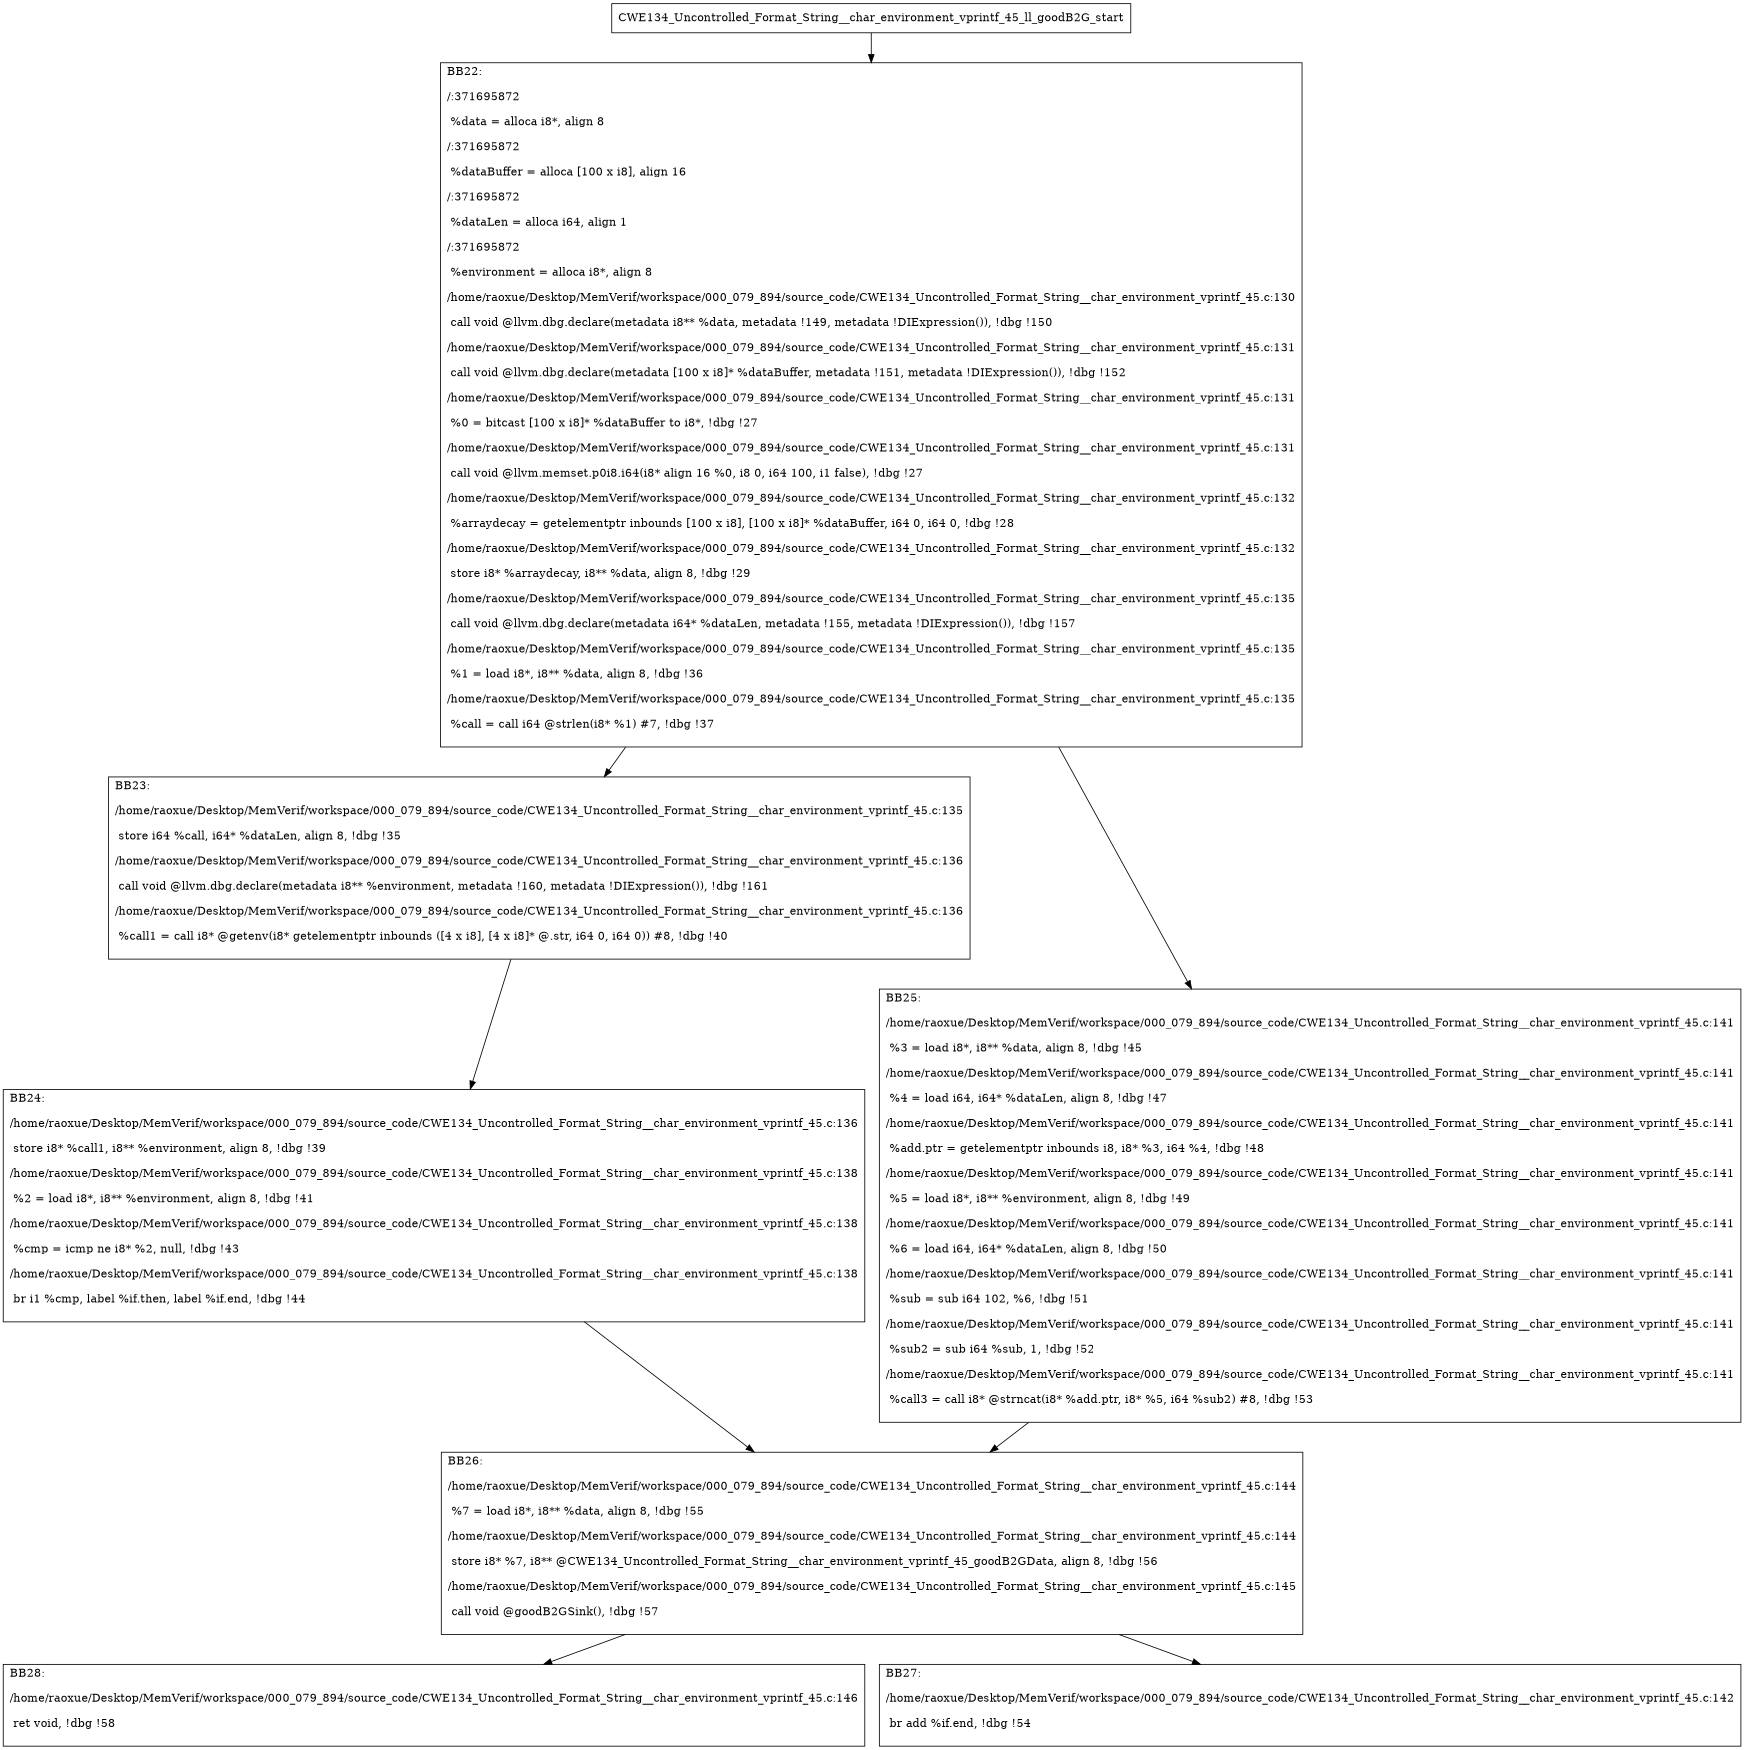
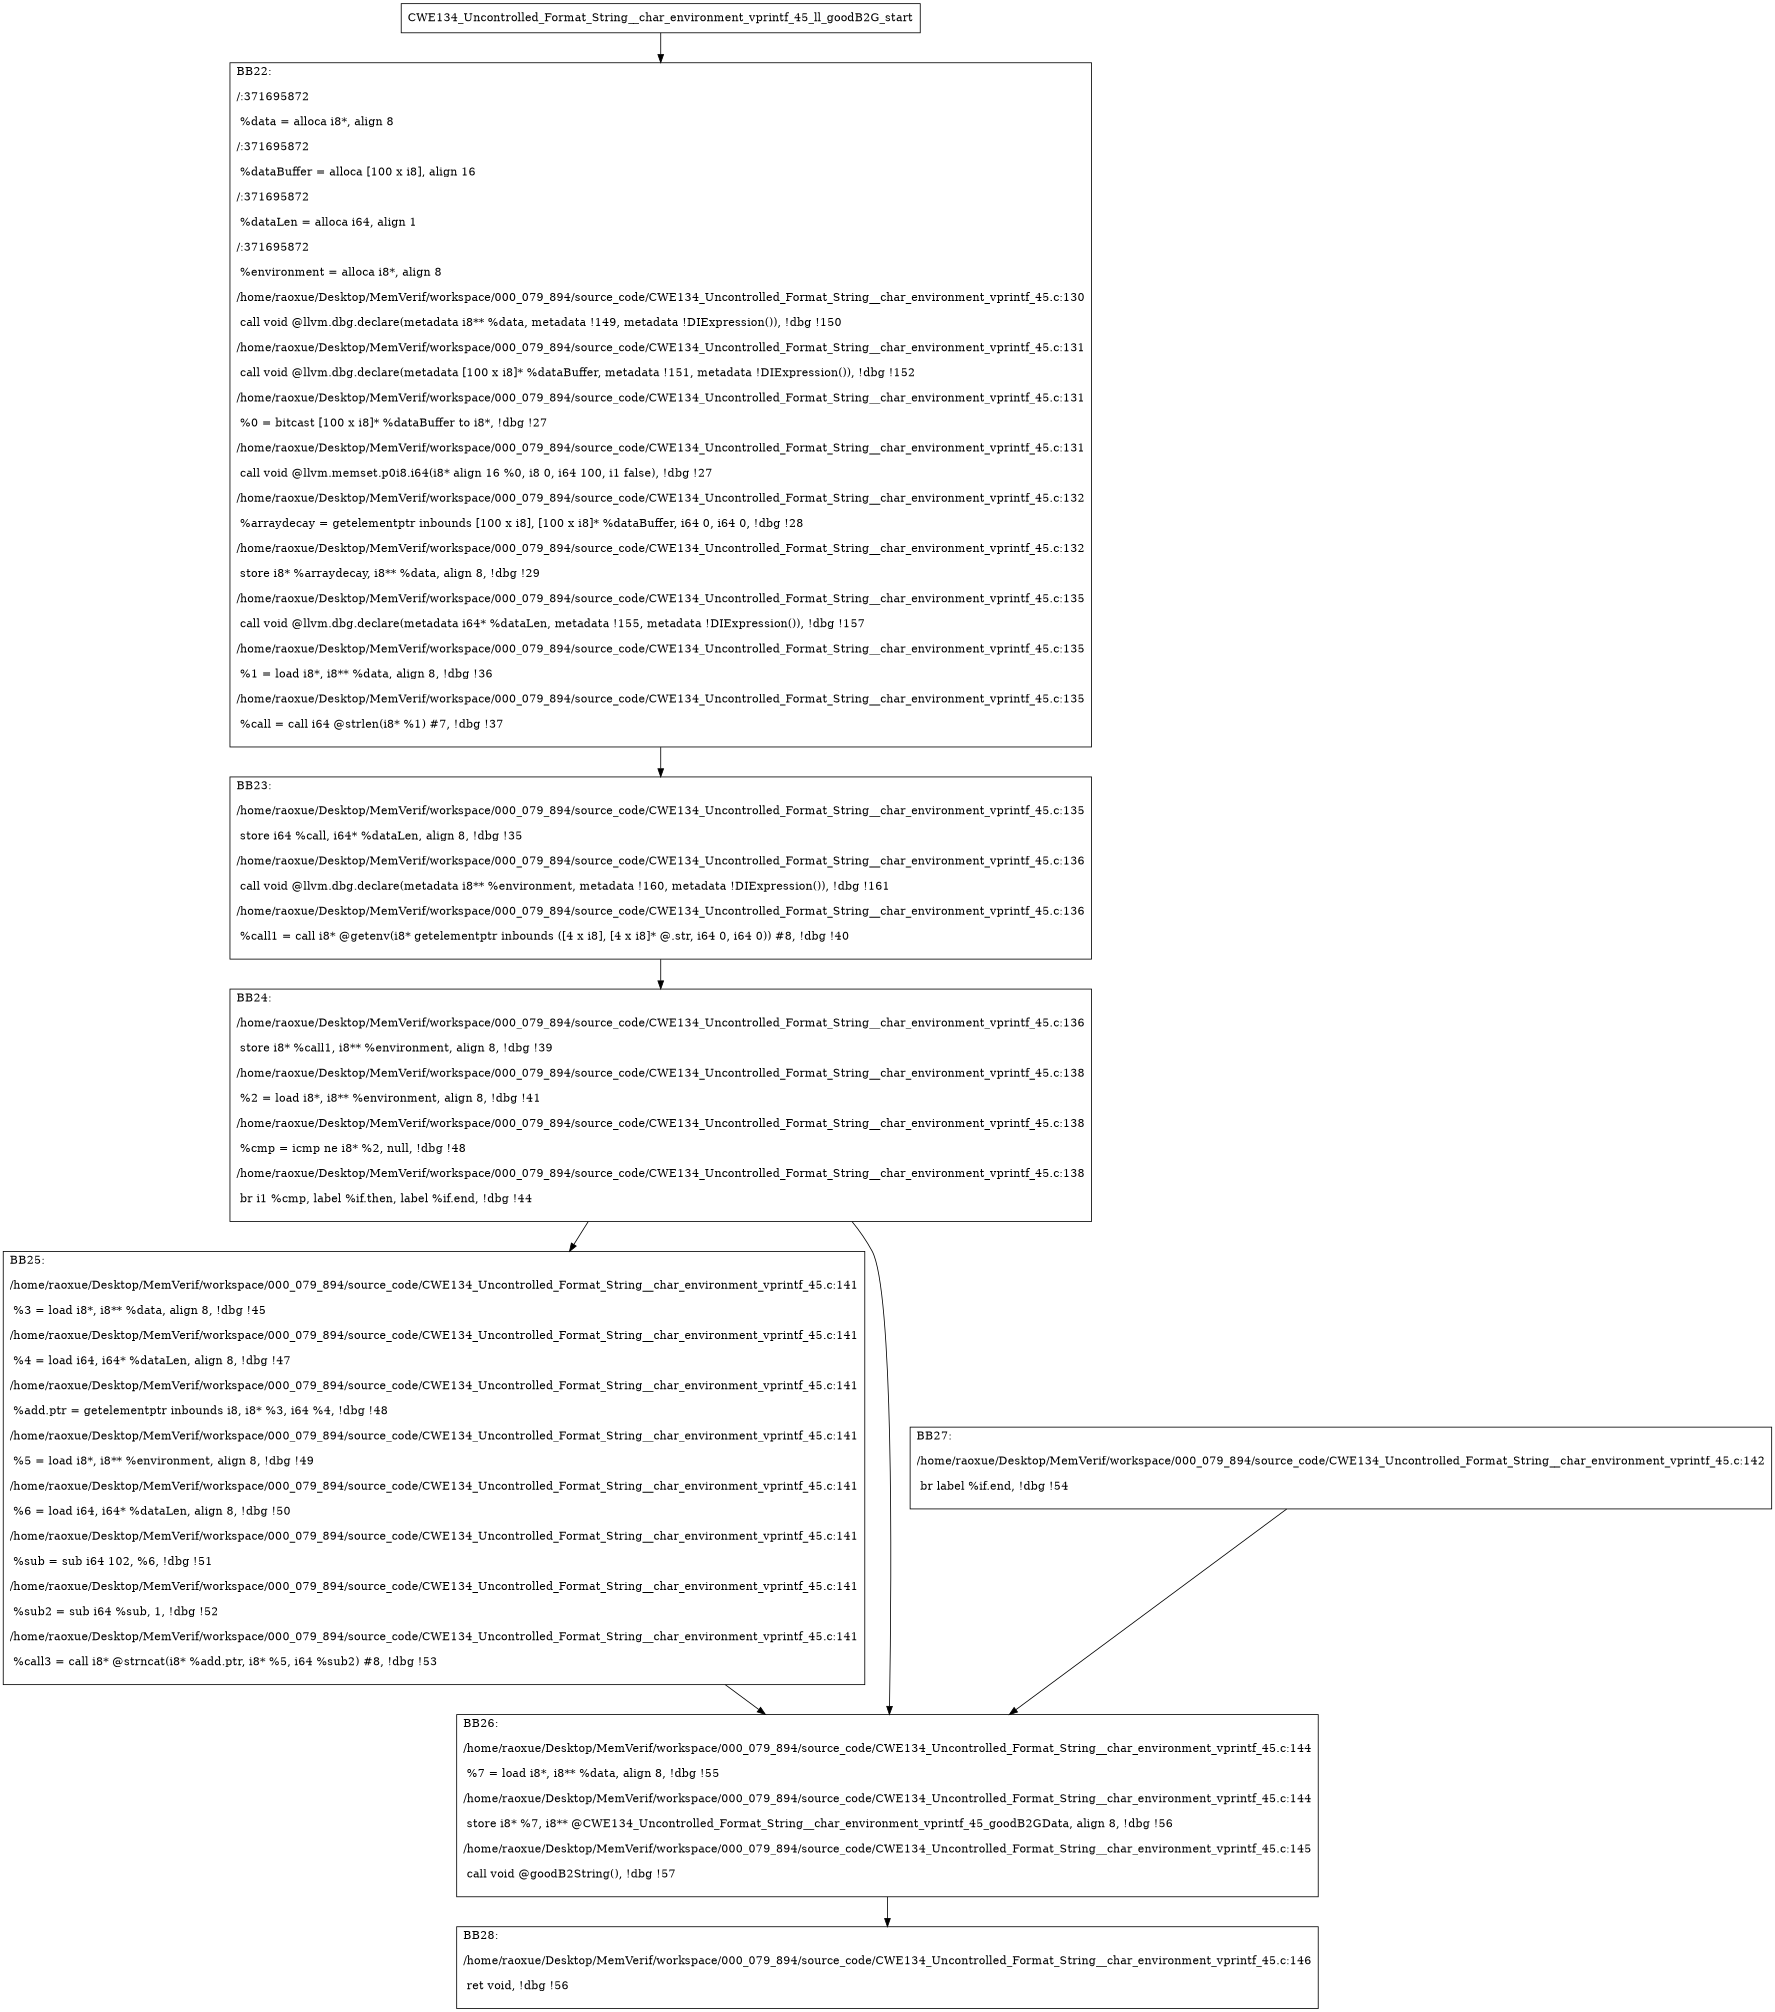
(1123, 864) -> (581, 1233)
(125, 1249) -> (351, 1149)
(553, 1612) -> (570, 1874)
(1156, 1648) -> (1151, 1609)
(63, 1723) -> (516, 1986)
(959, 1723) -> (993, 1486)
